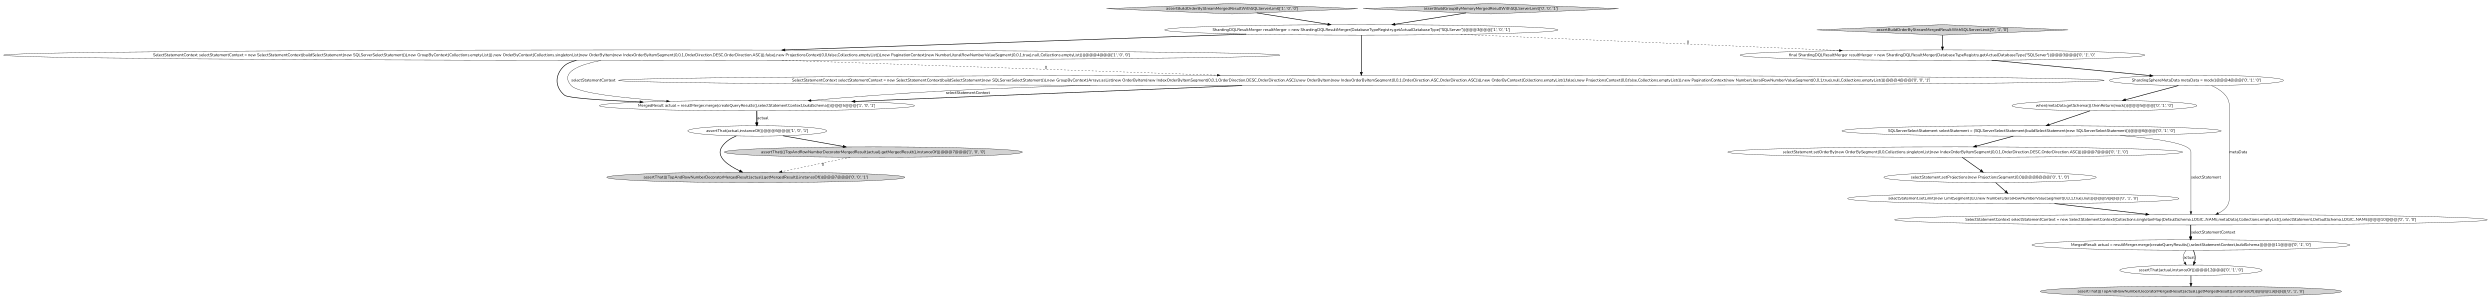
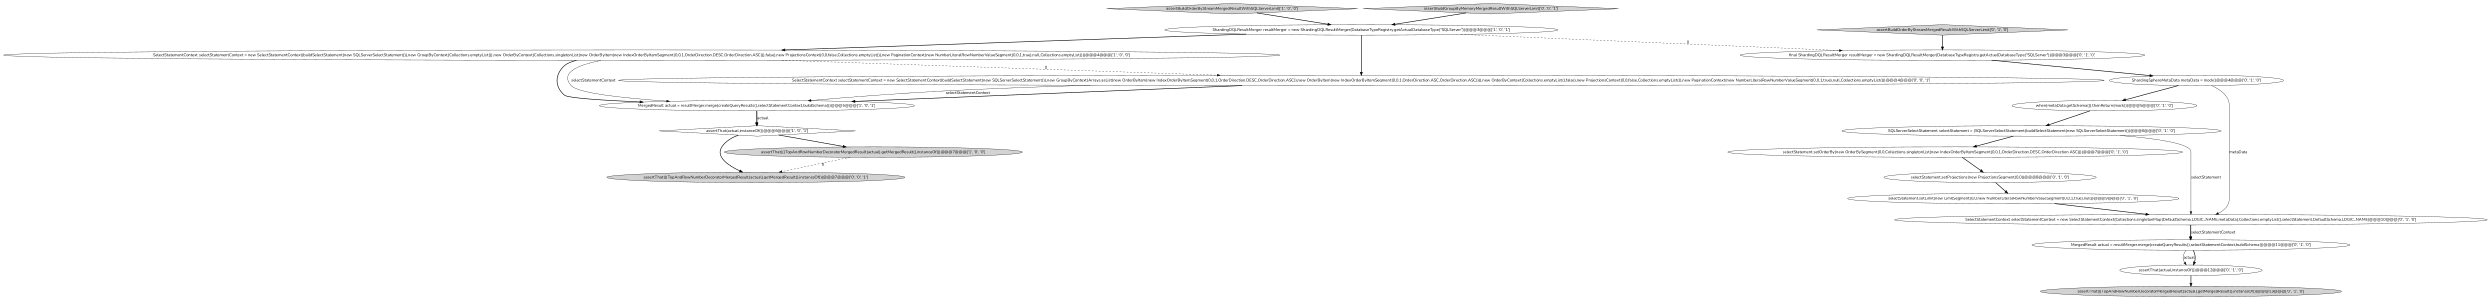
(757, 131) -> (757, 131)
